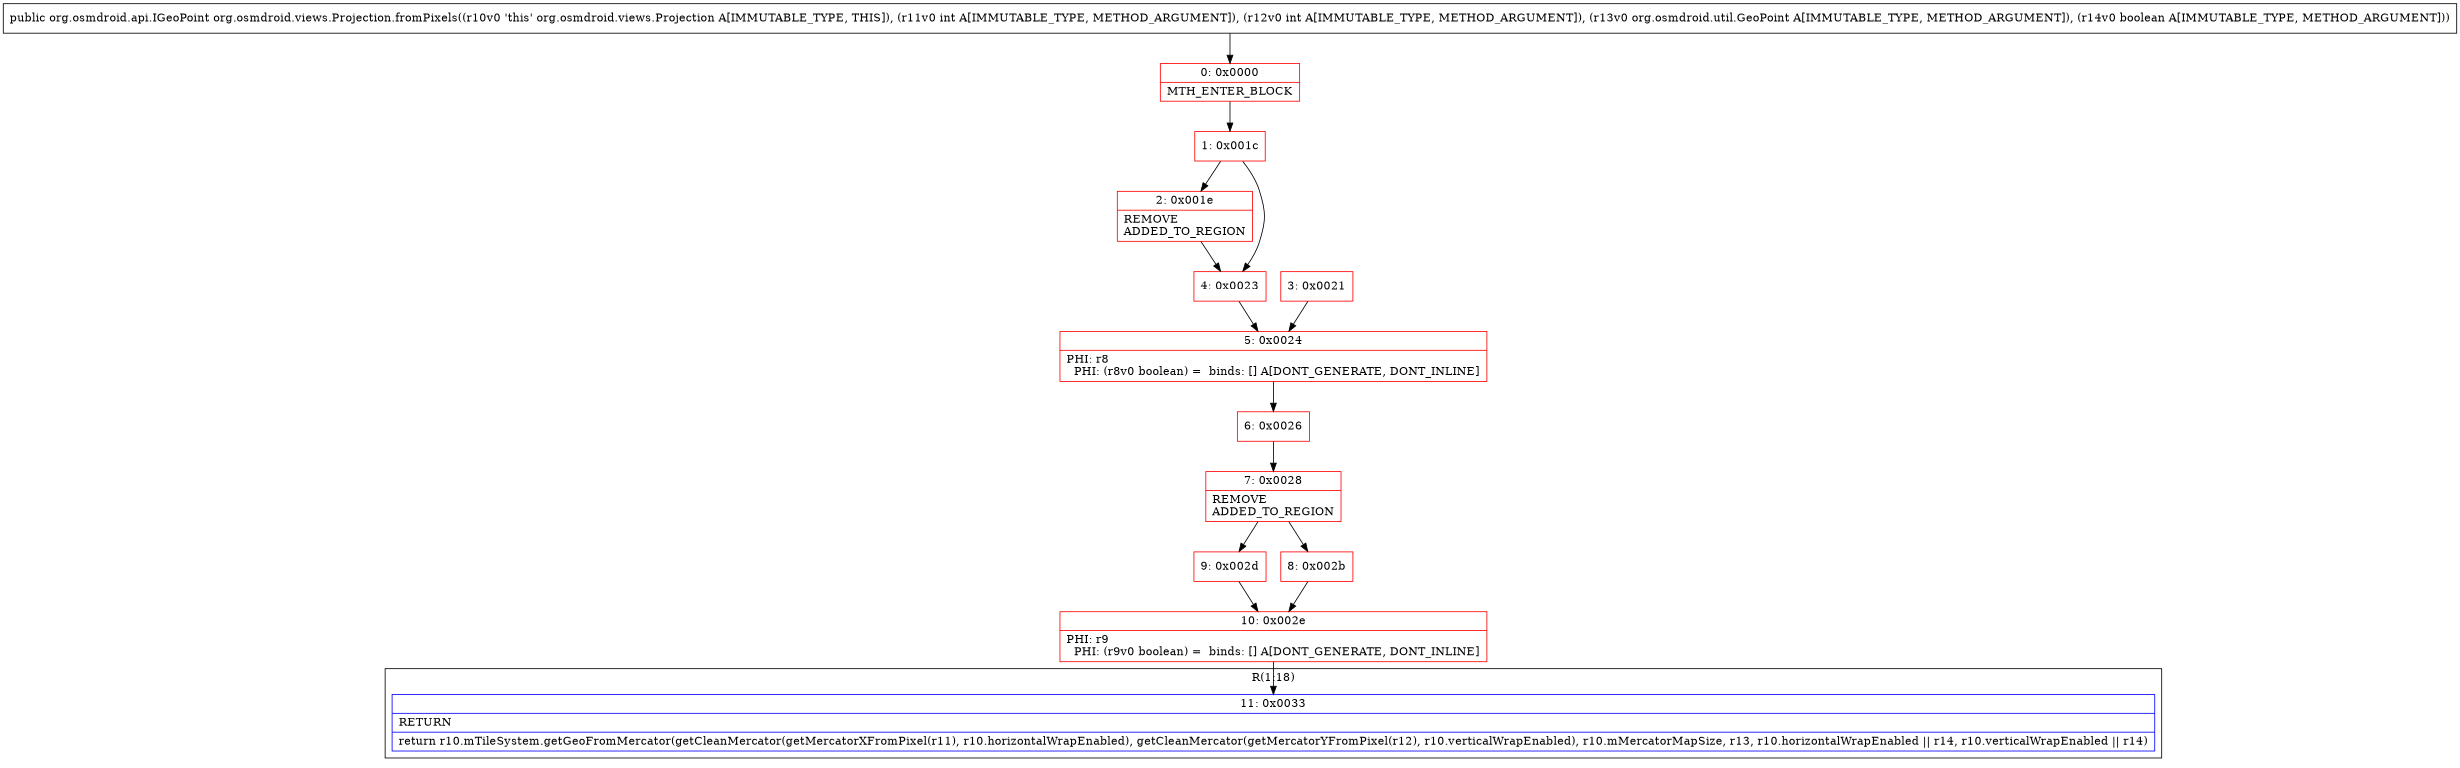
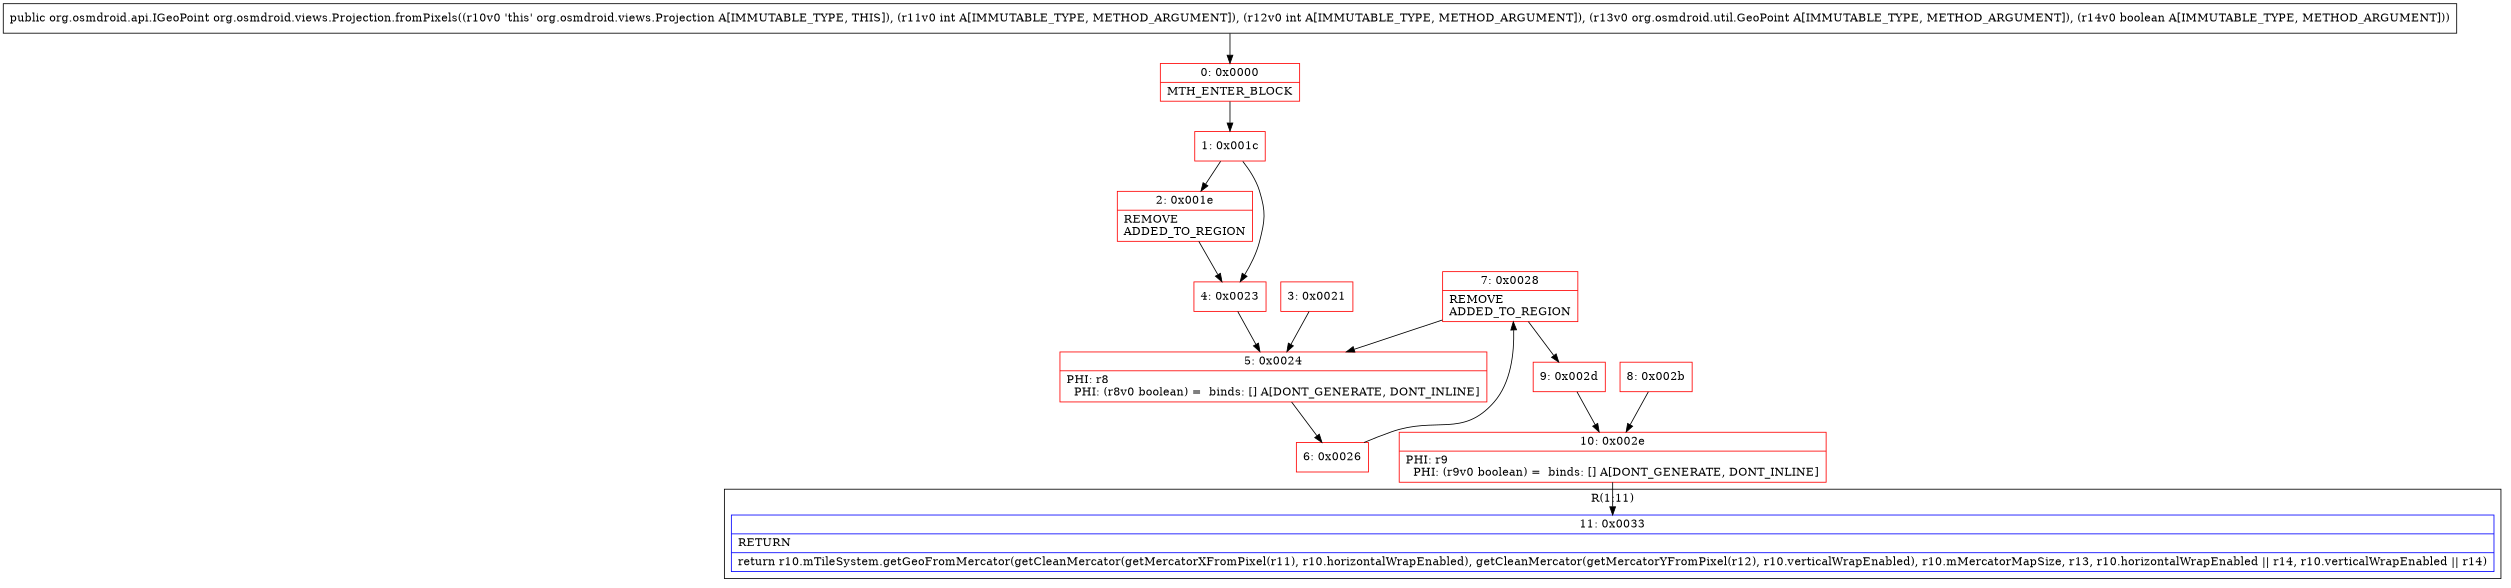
(1296, 533) -> (1398, 335)
(1273, 678) -> (1613, 499)
